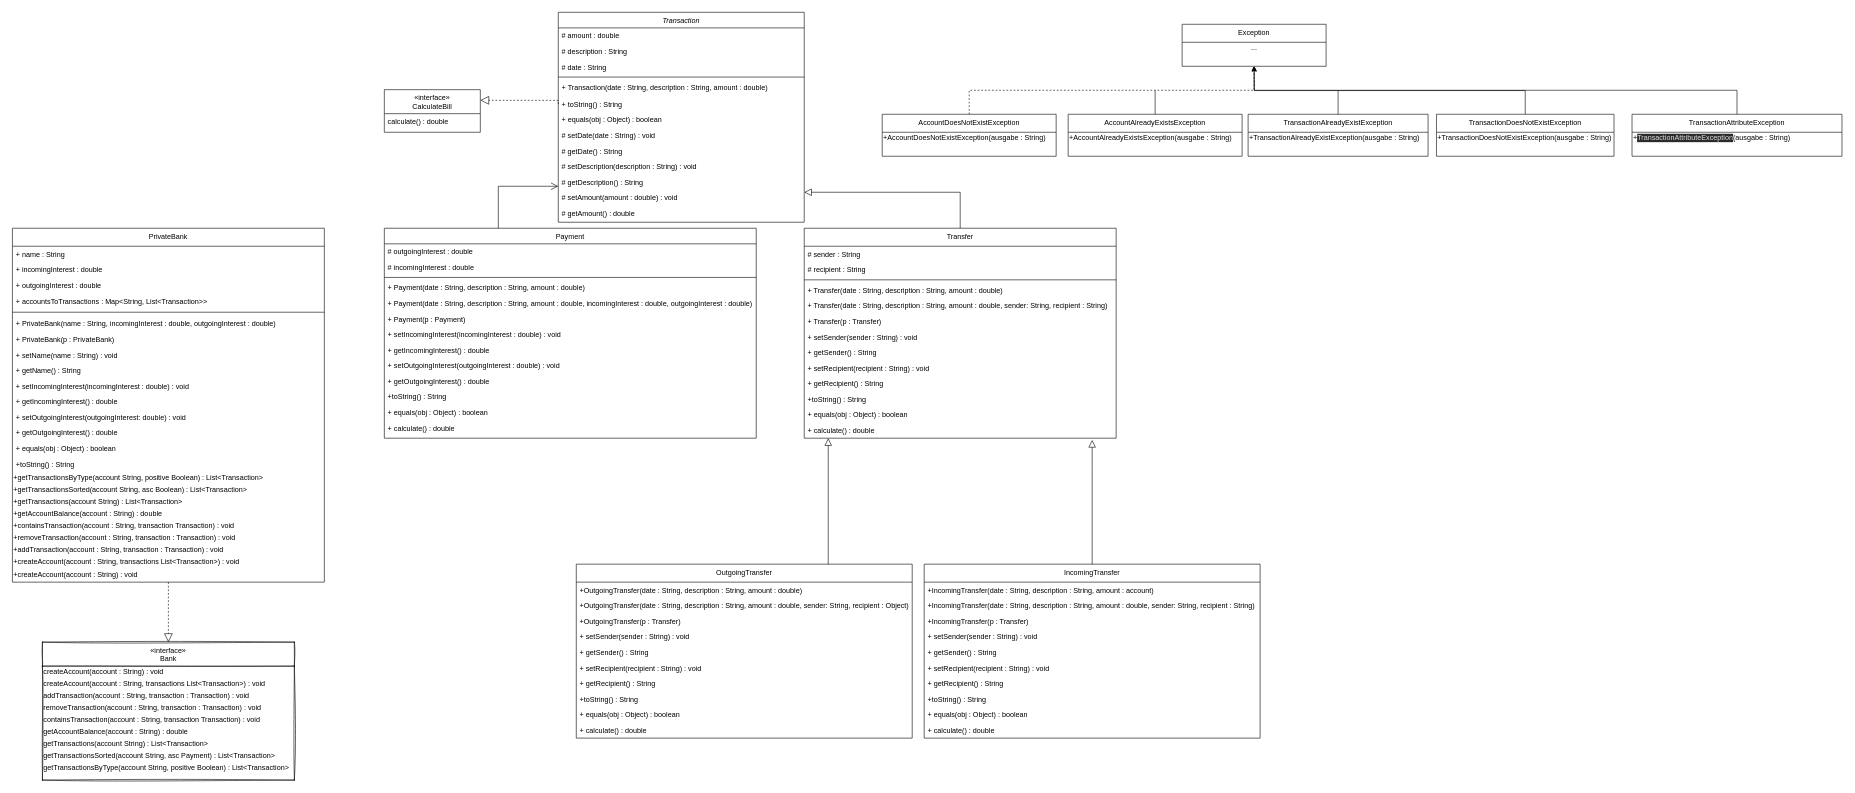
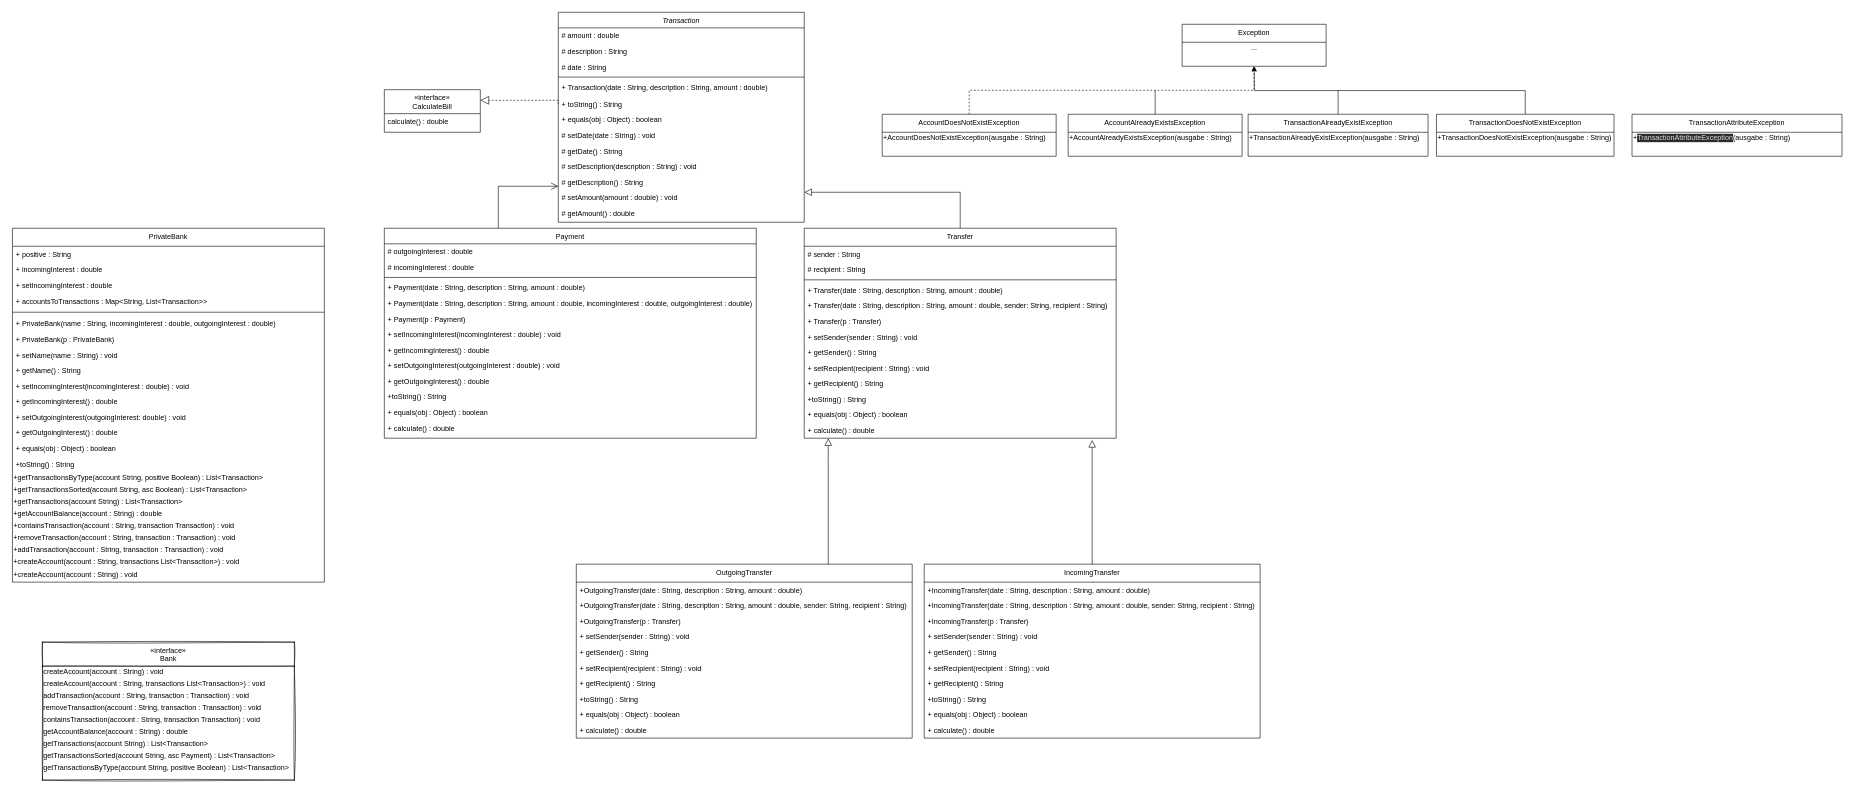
(1644, 90) -> none
(41, 254) -> (47, 254)
(65, 286) -> (71, 286)
(1056, 590) -> (1053, 590)
(766, 606) -> (765, 606)
(168, 608) -> none
